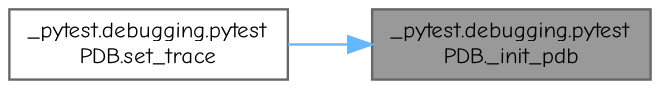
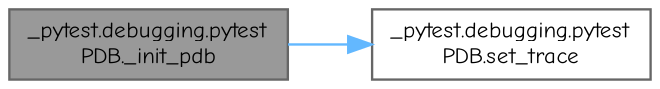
(318, 44) -> (318, 44)
